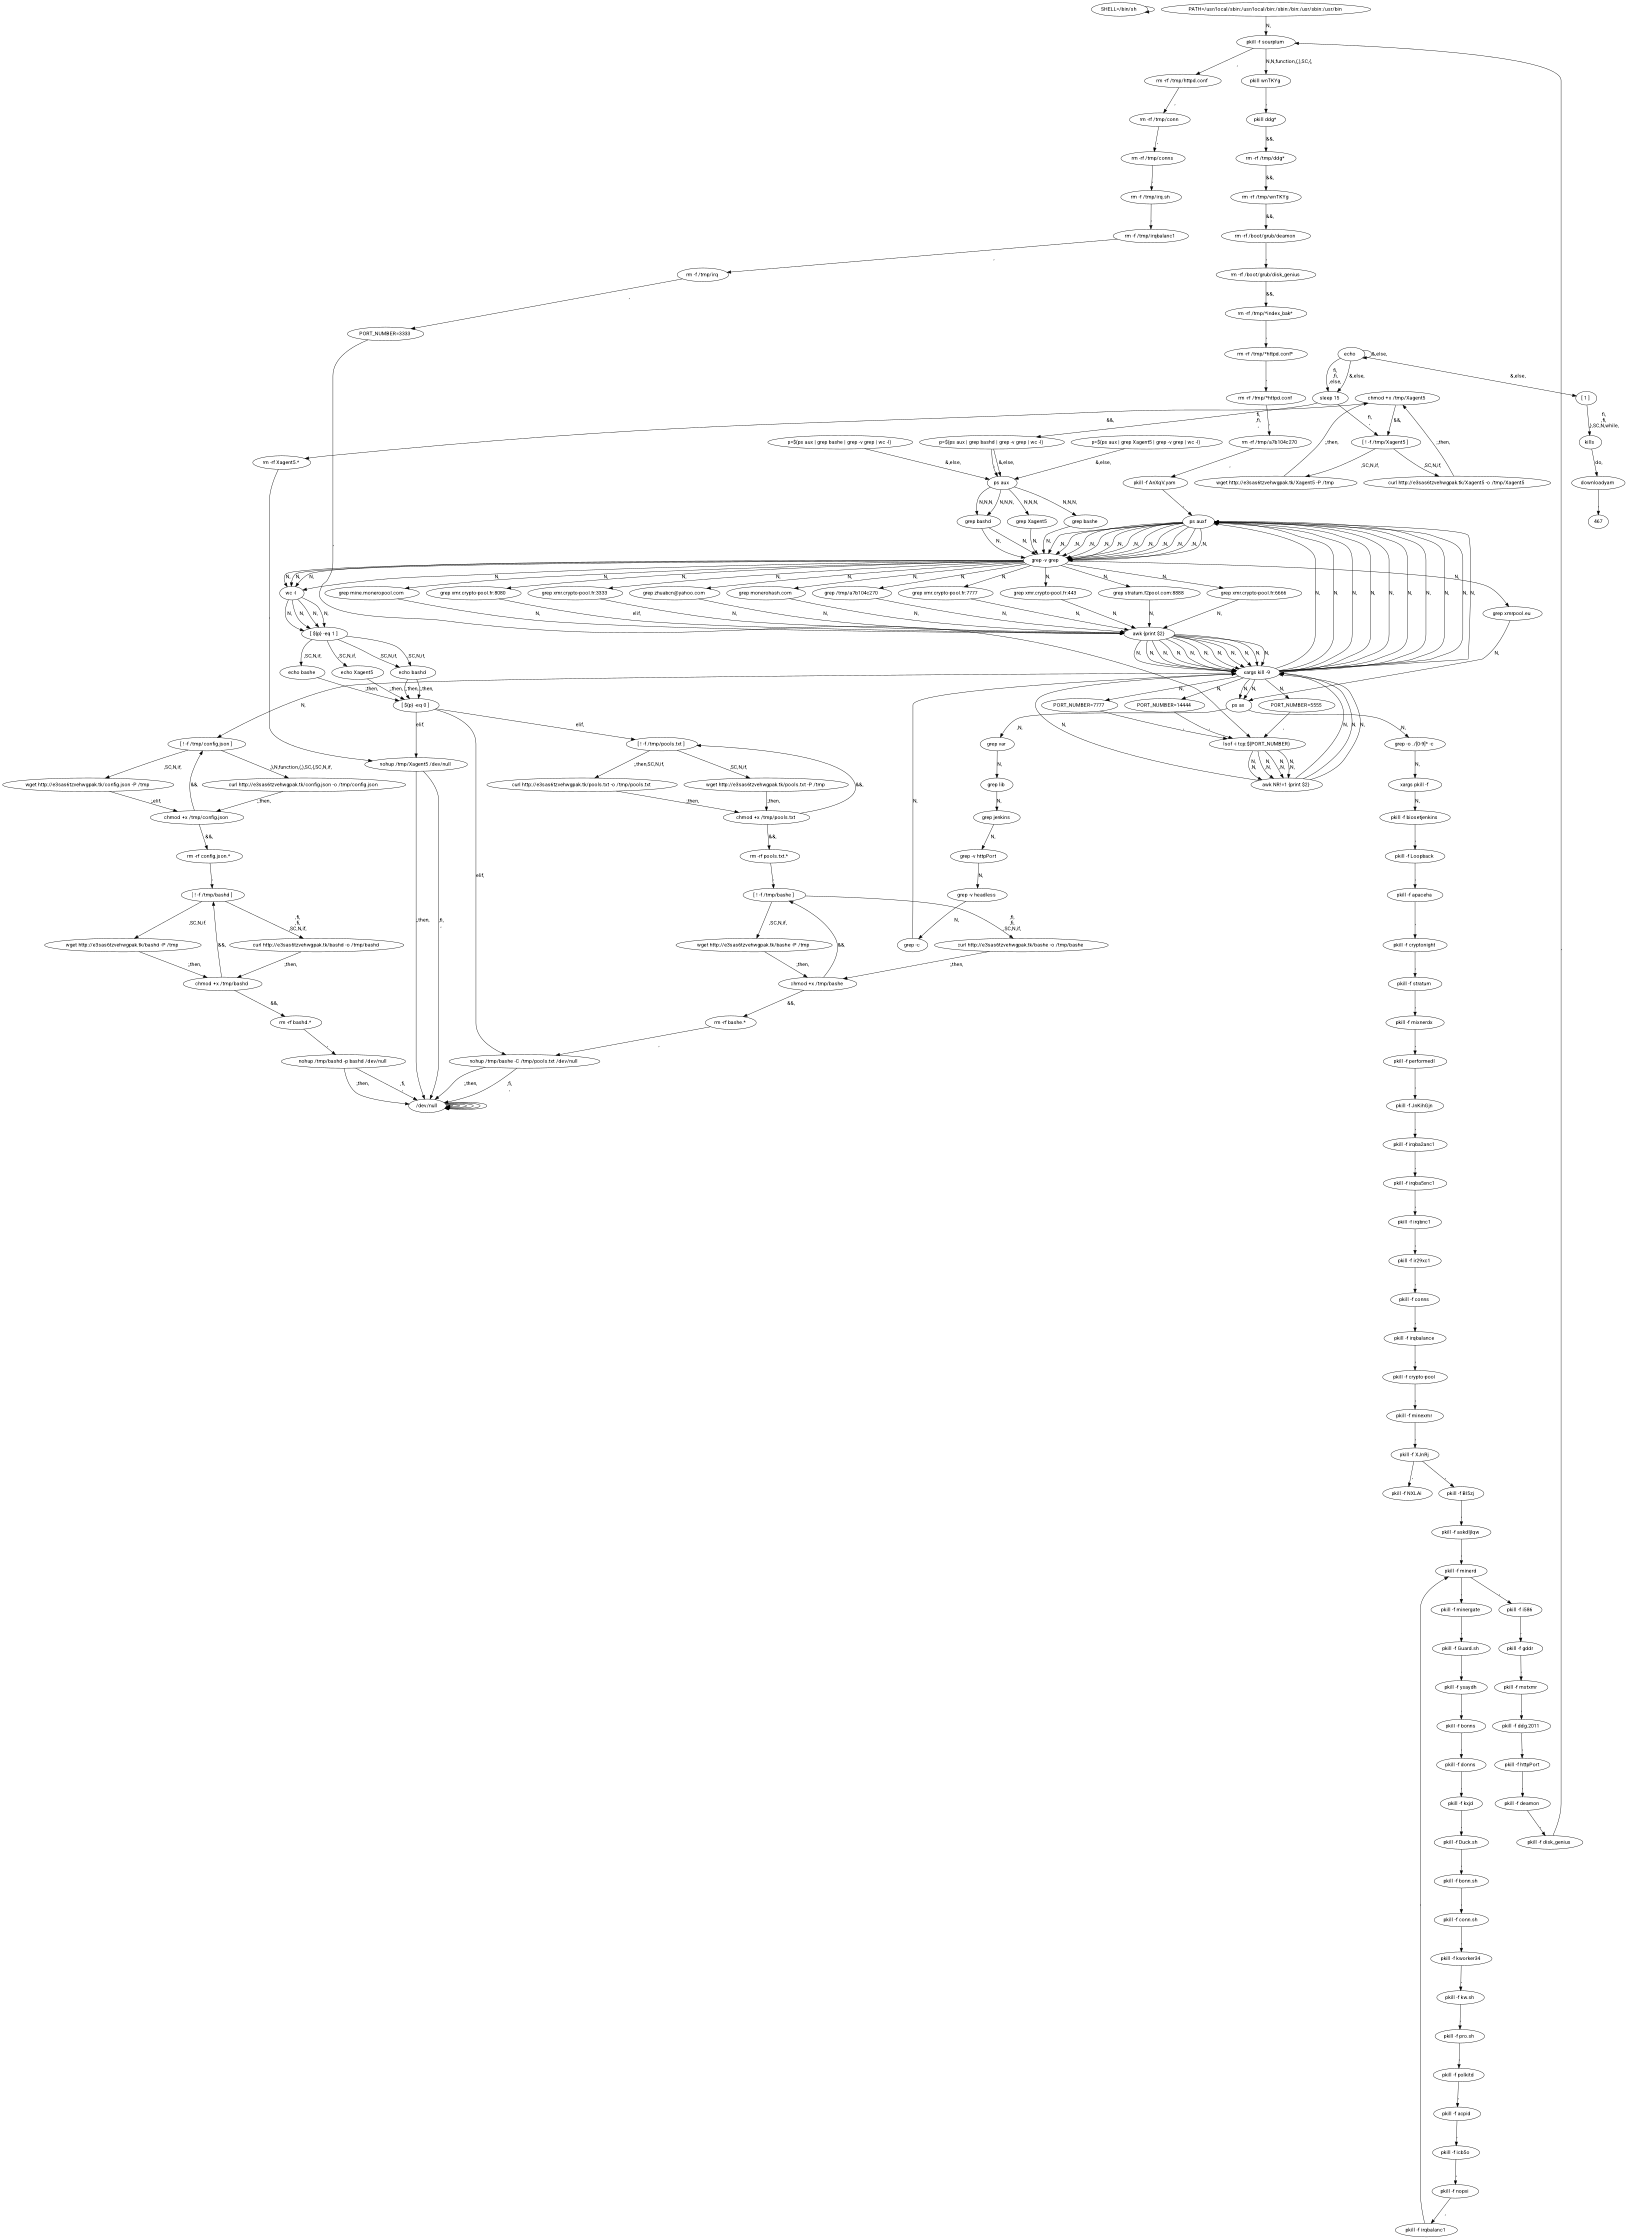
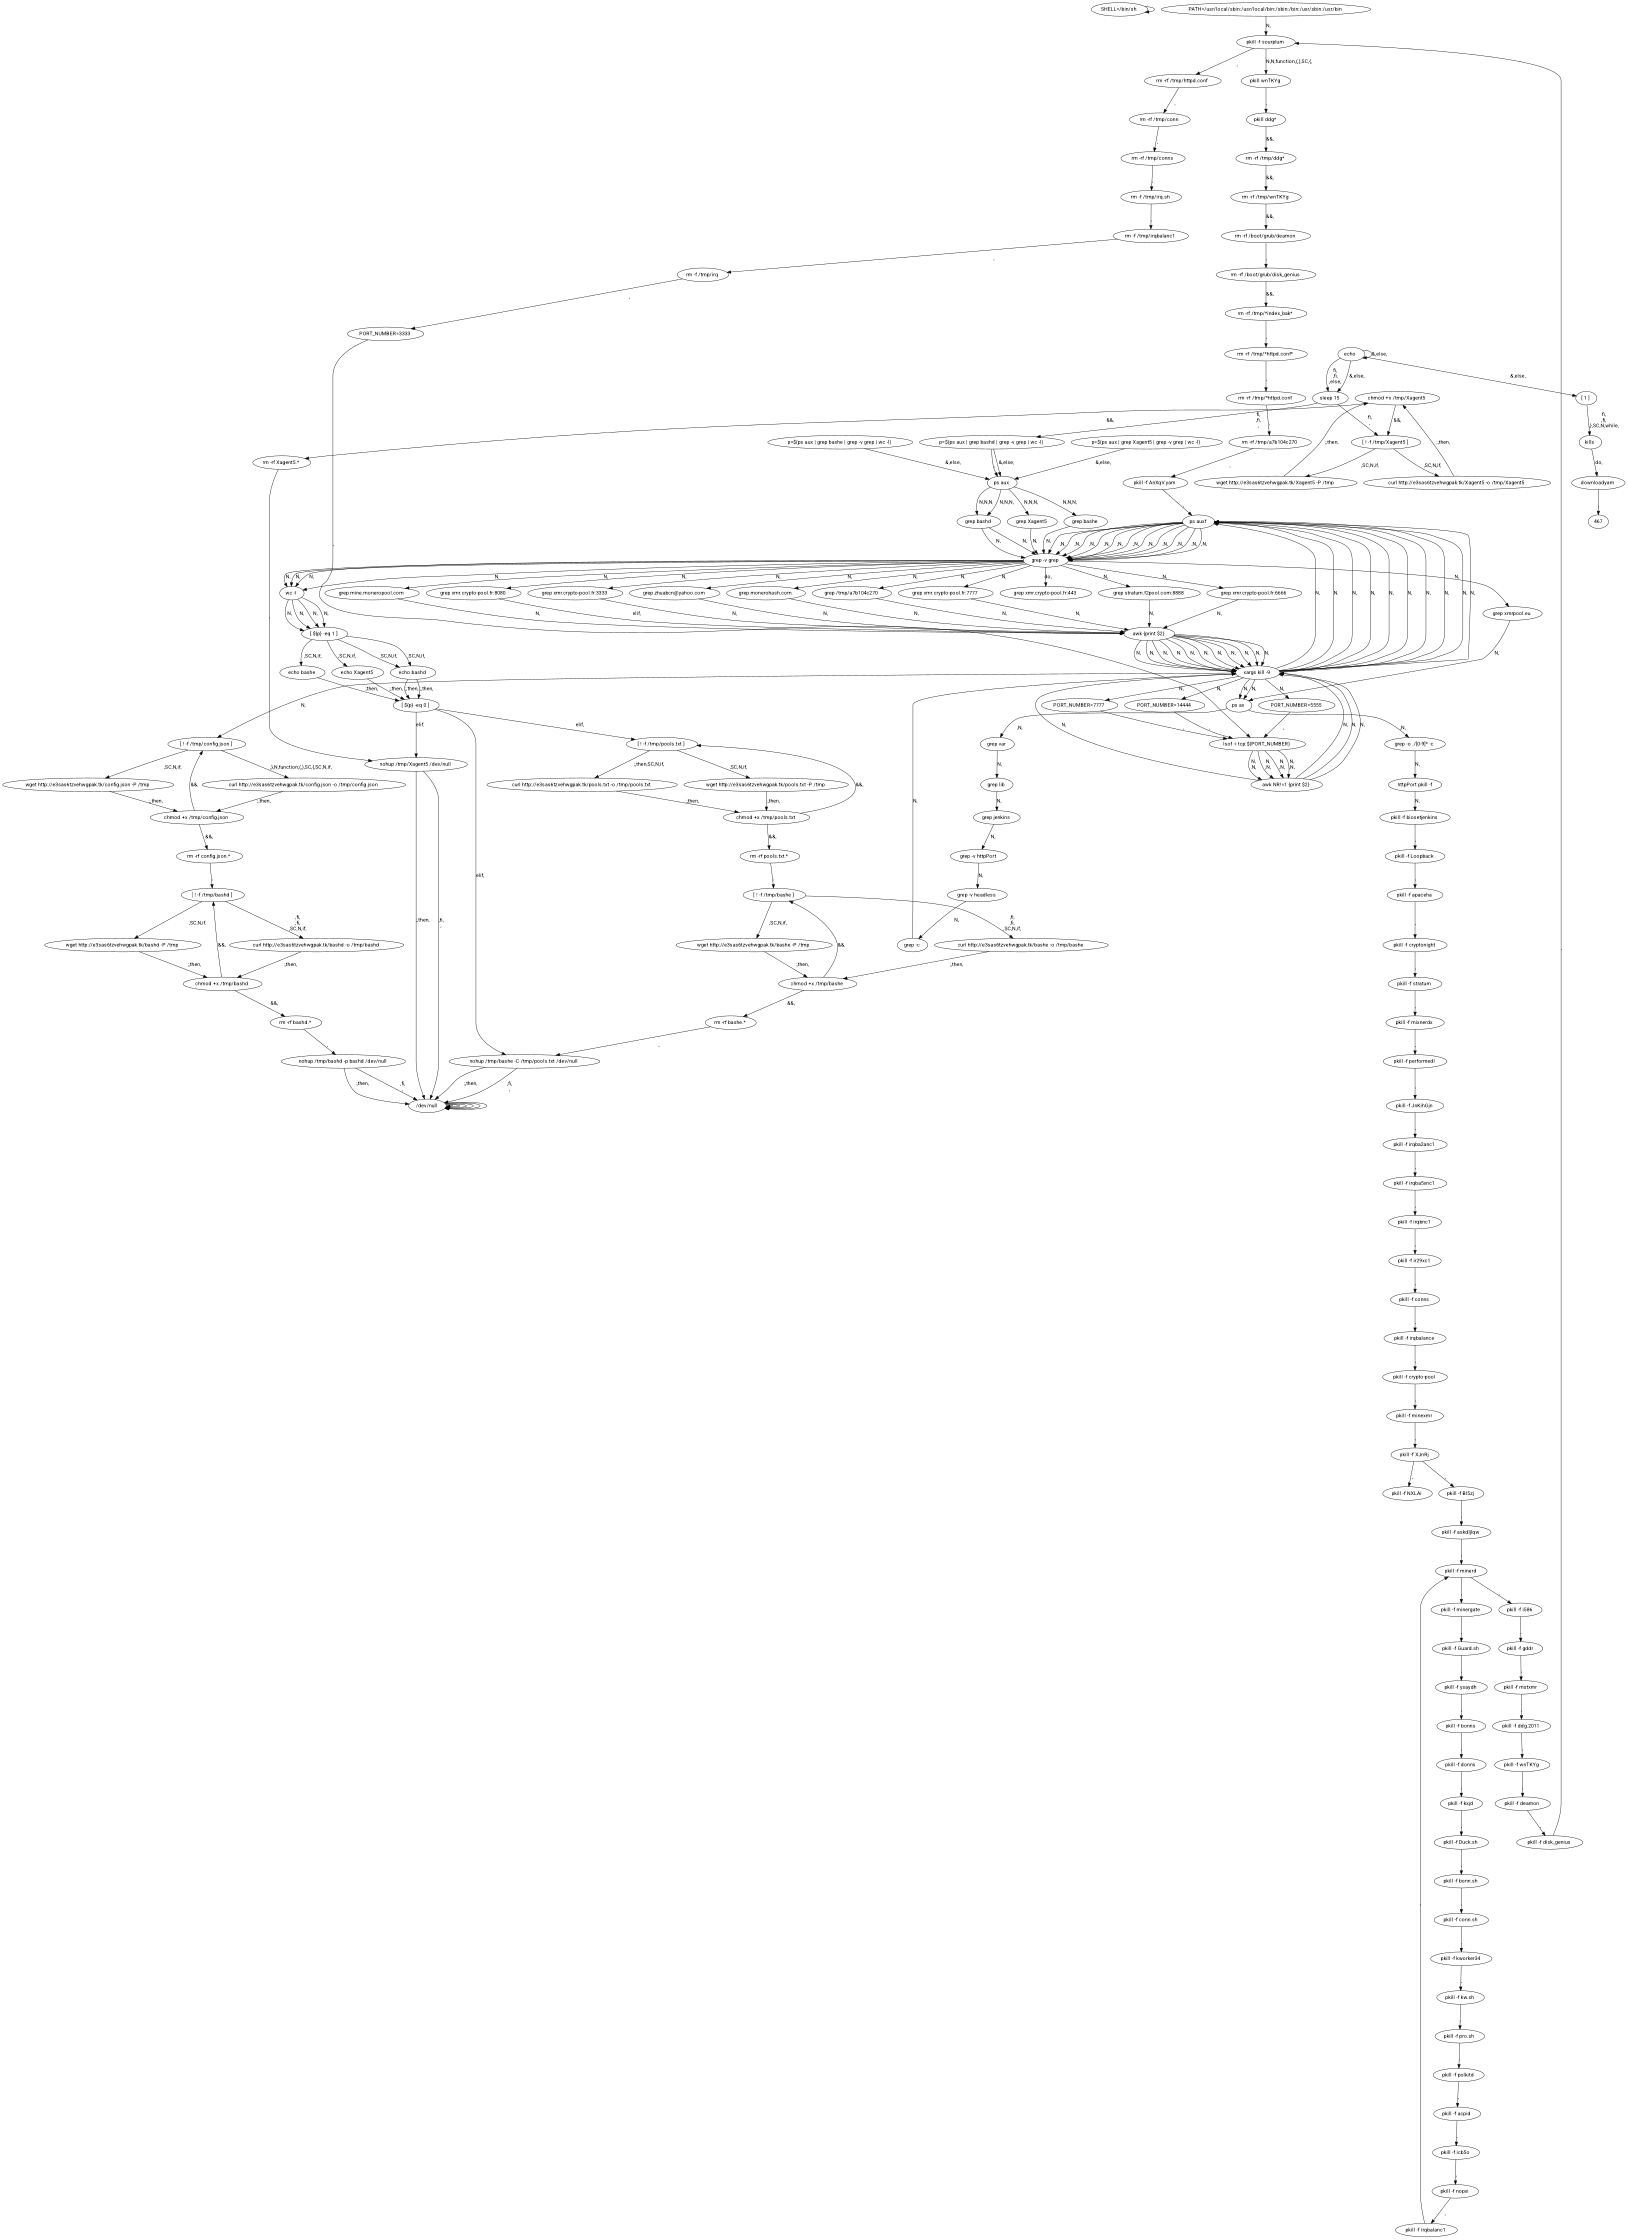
(1048, 577) -> (1048, 577)
(1097, 613) -> none
(1415, 785) -> (1415, 785)
(156, 801) -> (156, 801)
(1522, 1765) -> (1522, 1765)
